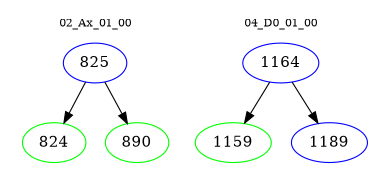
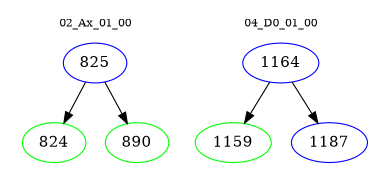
(329, 143) -> (329, 143)
